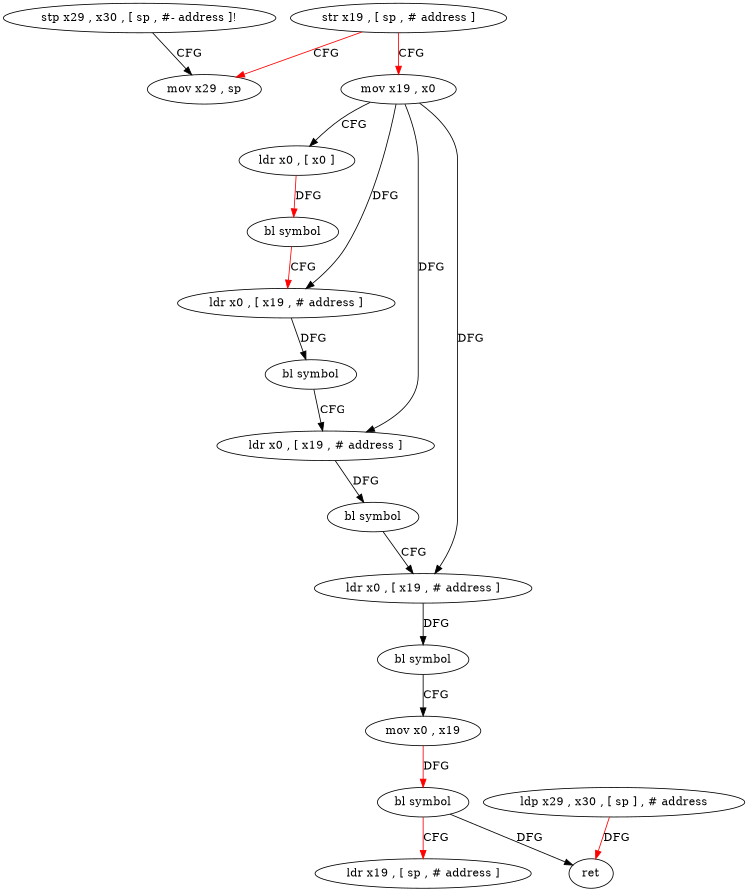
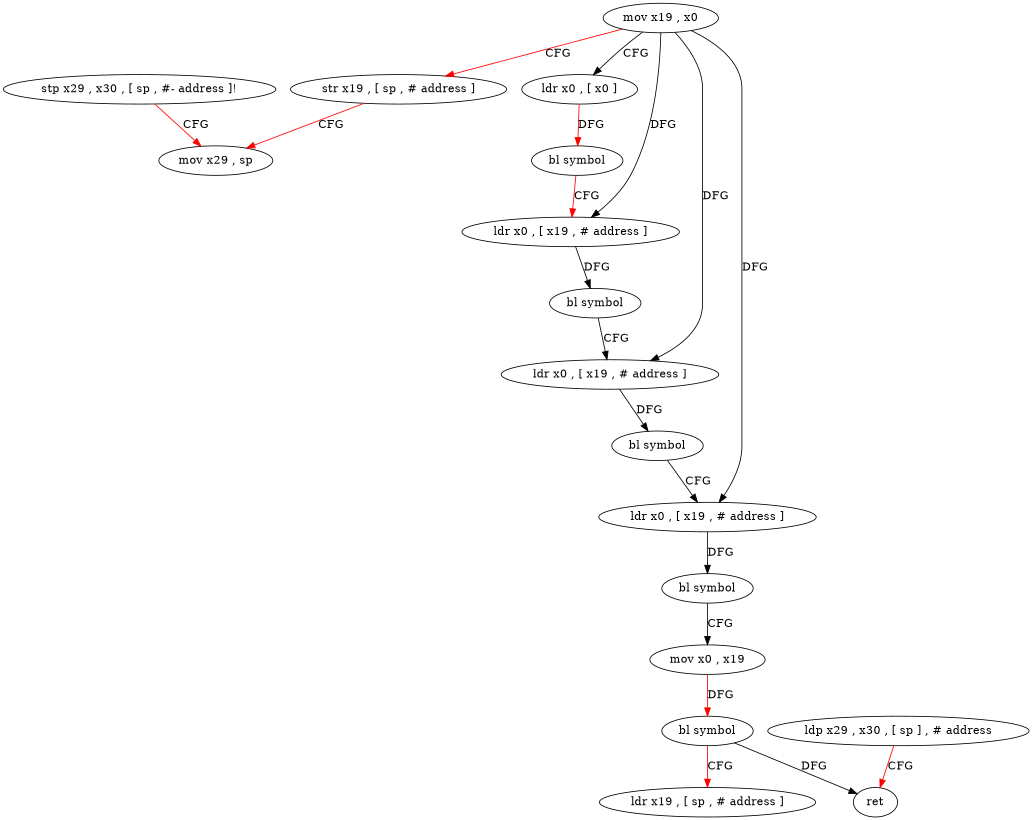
(399, 50) -> (538, 51)
(169, 51) -> (175, 122)
(617, 838) -> (901, 767)
